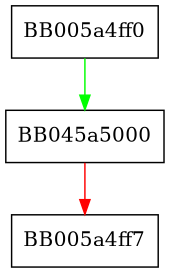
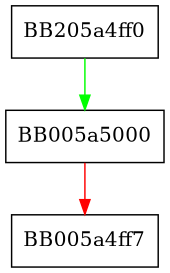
(85, 32) -> (85, 32)
(85, 136) -> (85, 136)
